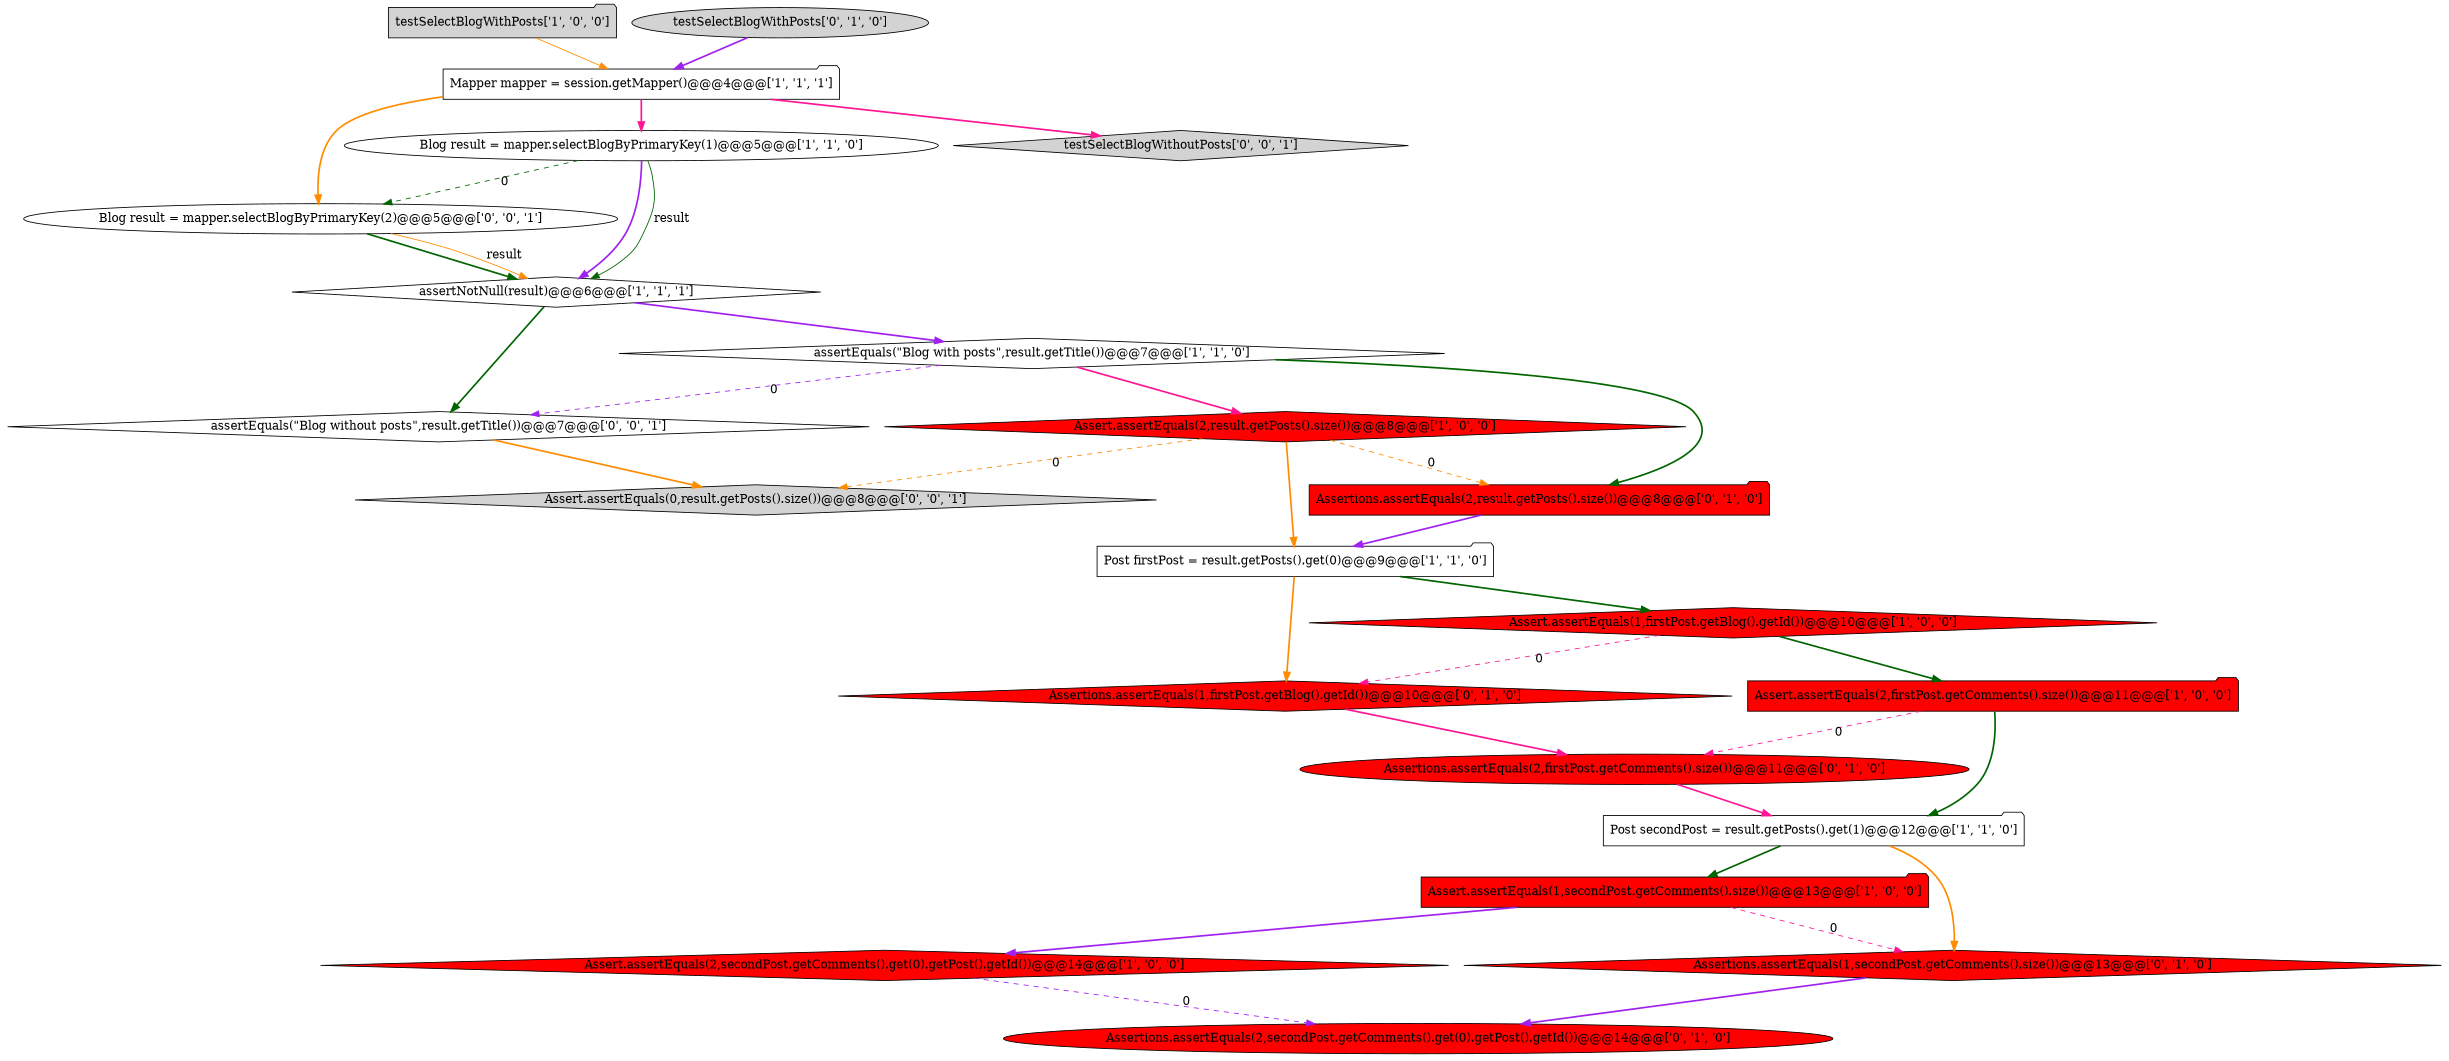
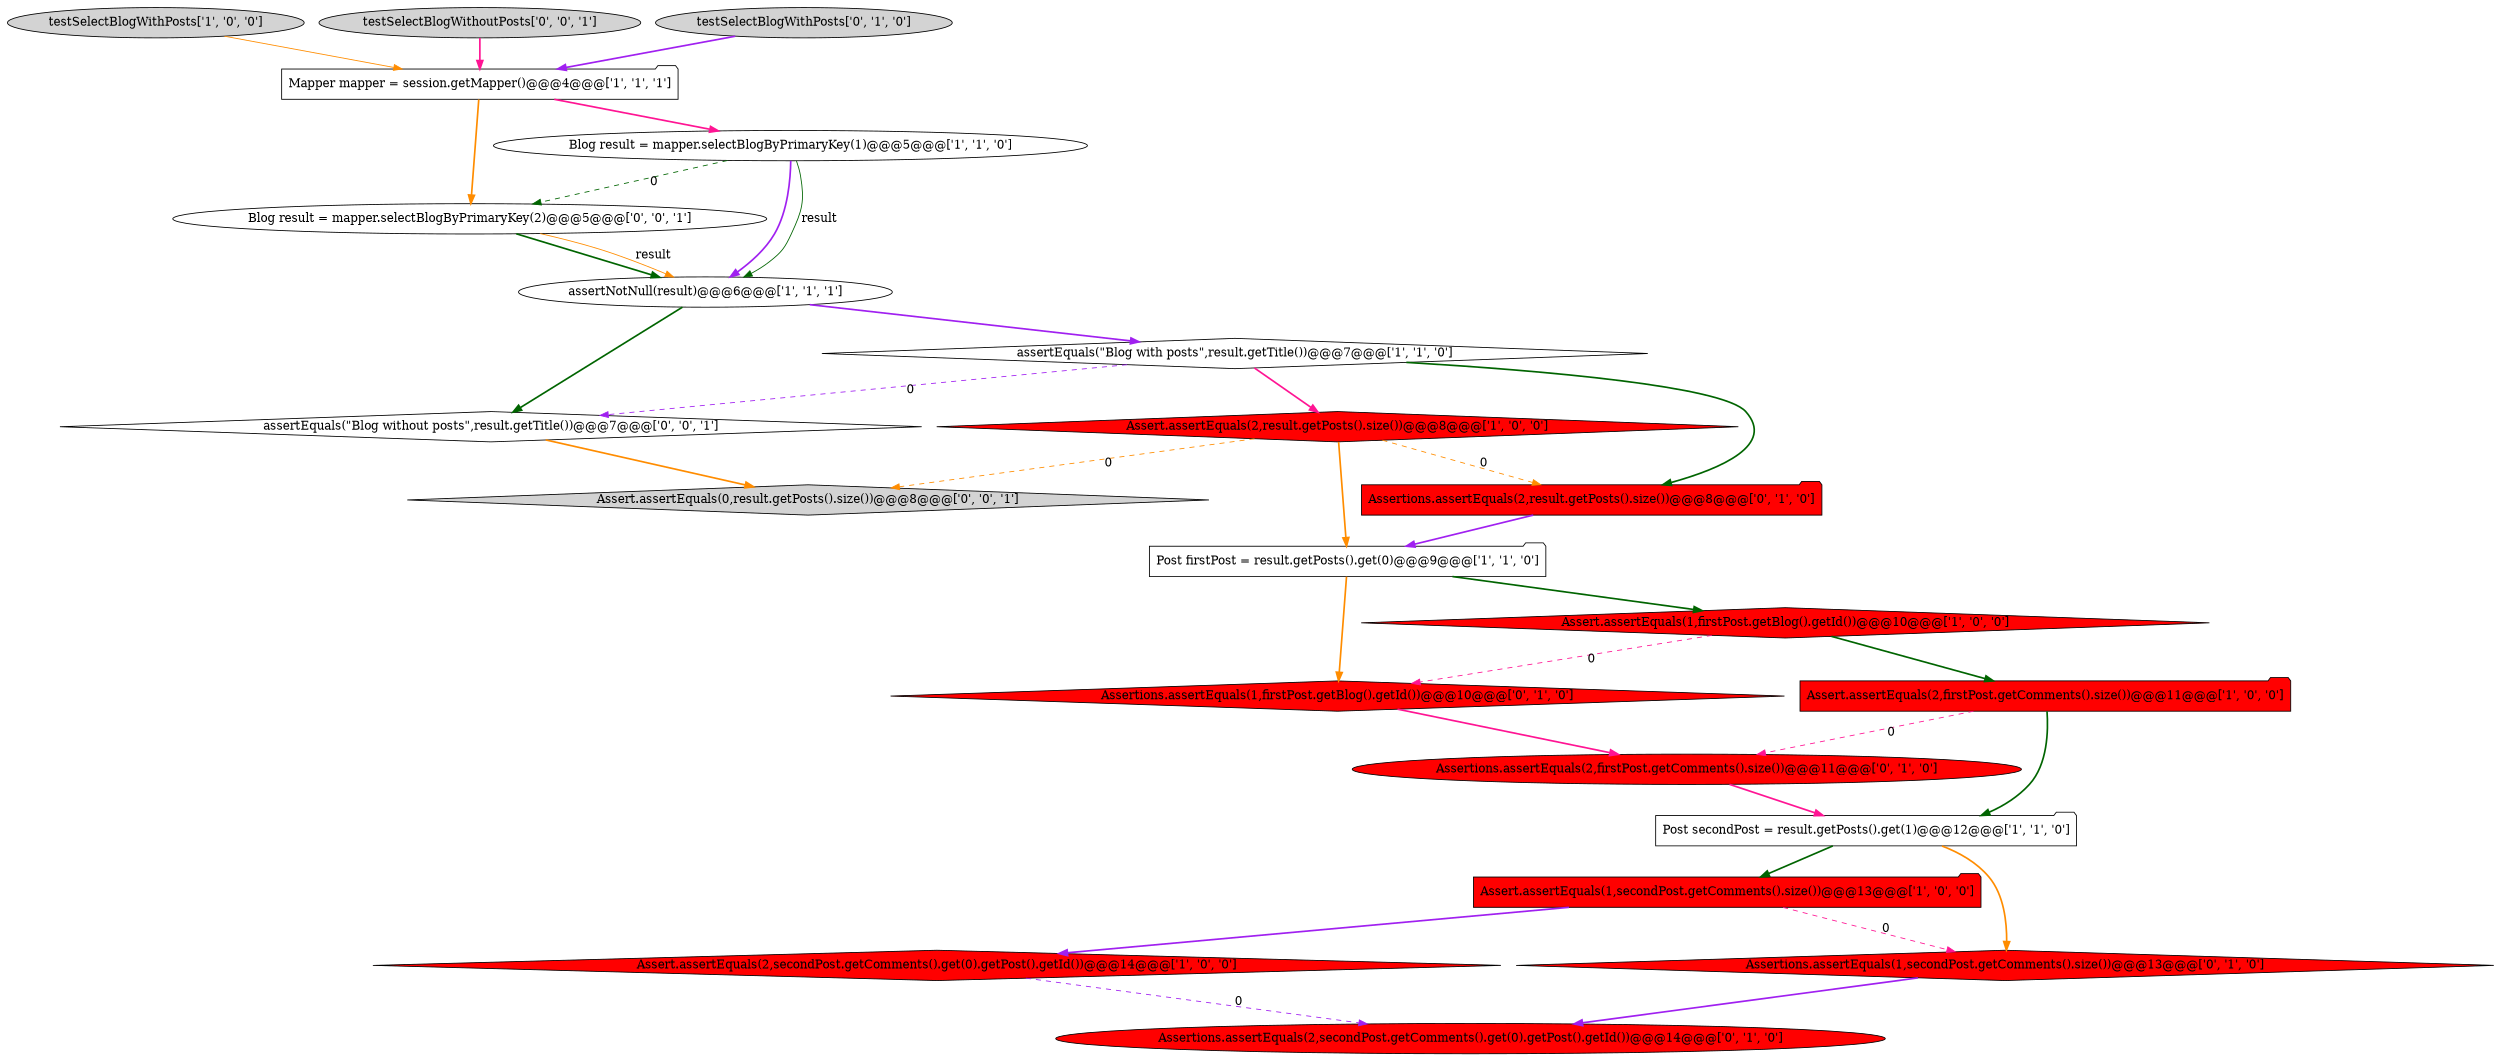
(502, 23) -> (156, 23)
(931, 117) -> (480, 49)
(1181, 146) -> (480, 23)
(556, 292) -> (705, 292)
